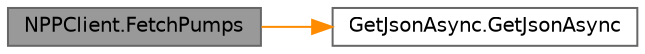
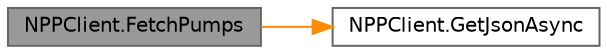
(485, 27) -> (466, 27)
